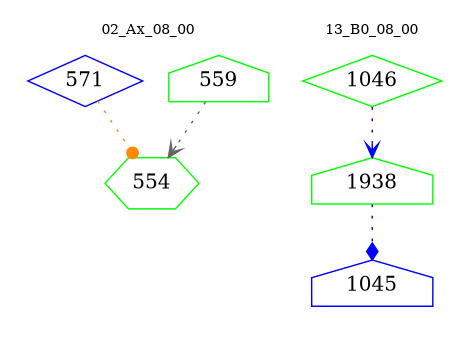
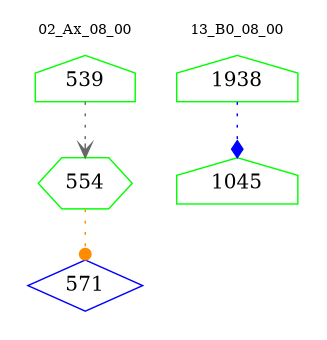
(219, 81) -> (85, 81)
(372, 81) -> none
(113, 124) -> (85, 229)
(372, 286) -> (237, 183)
